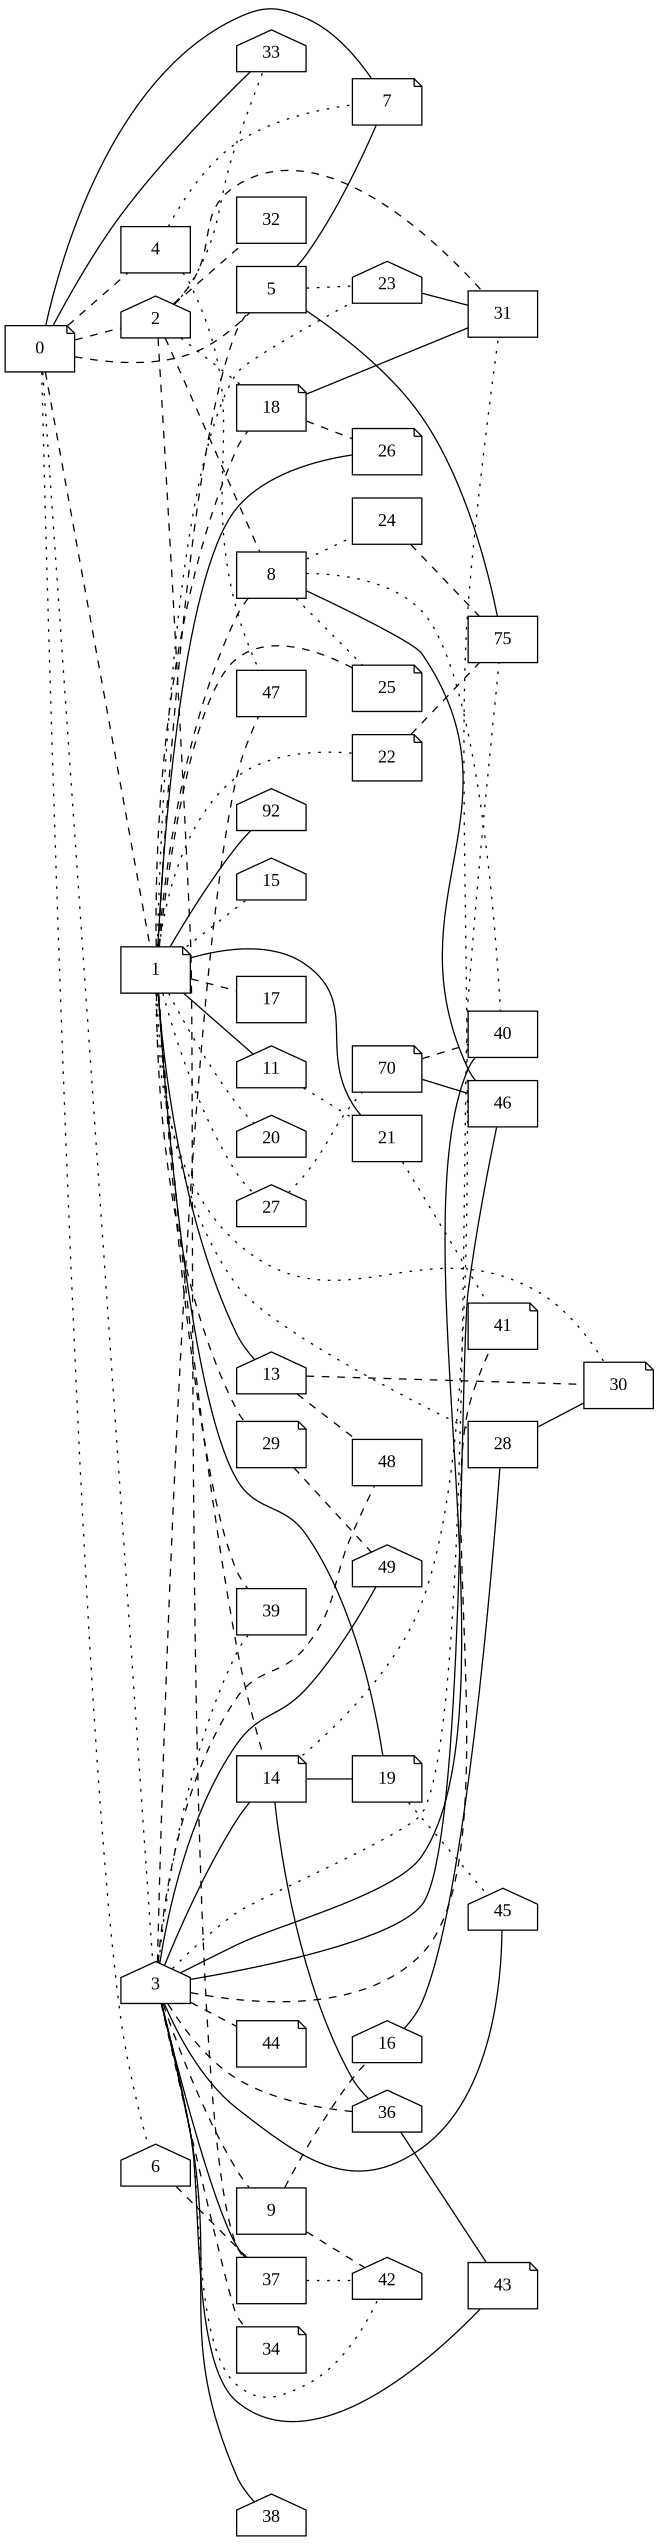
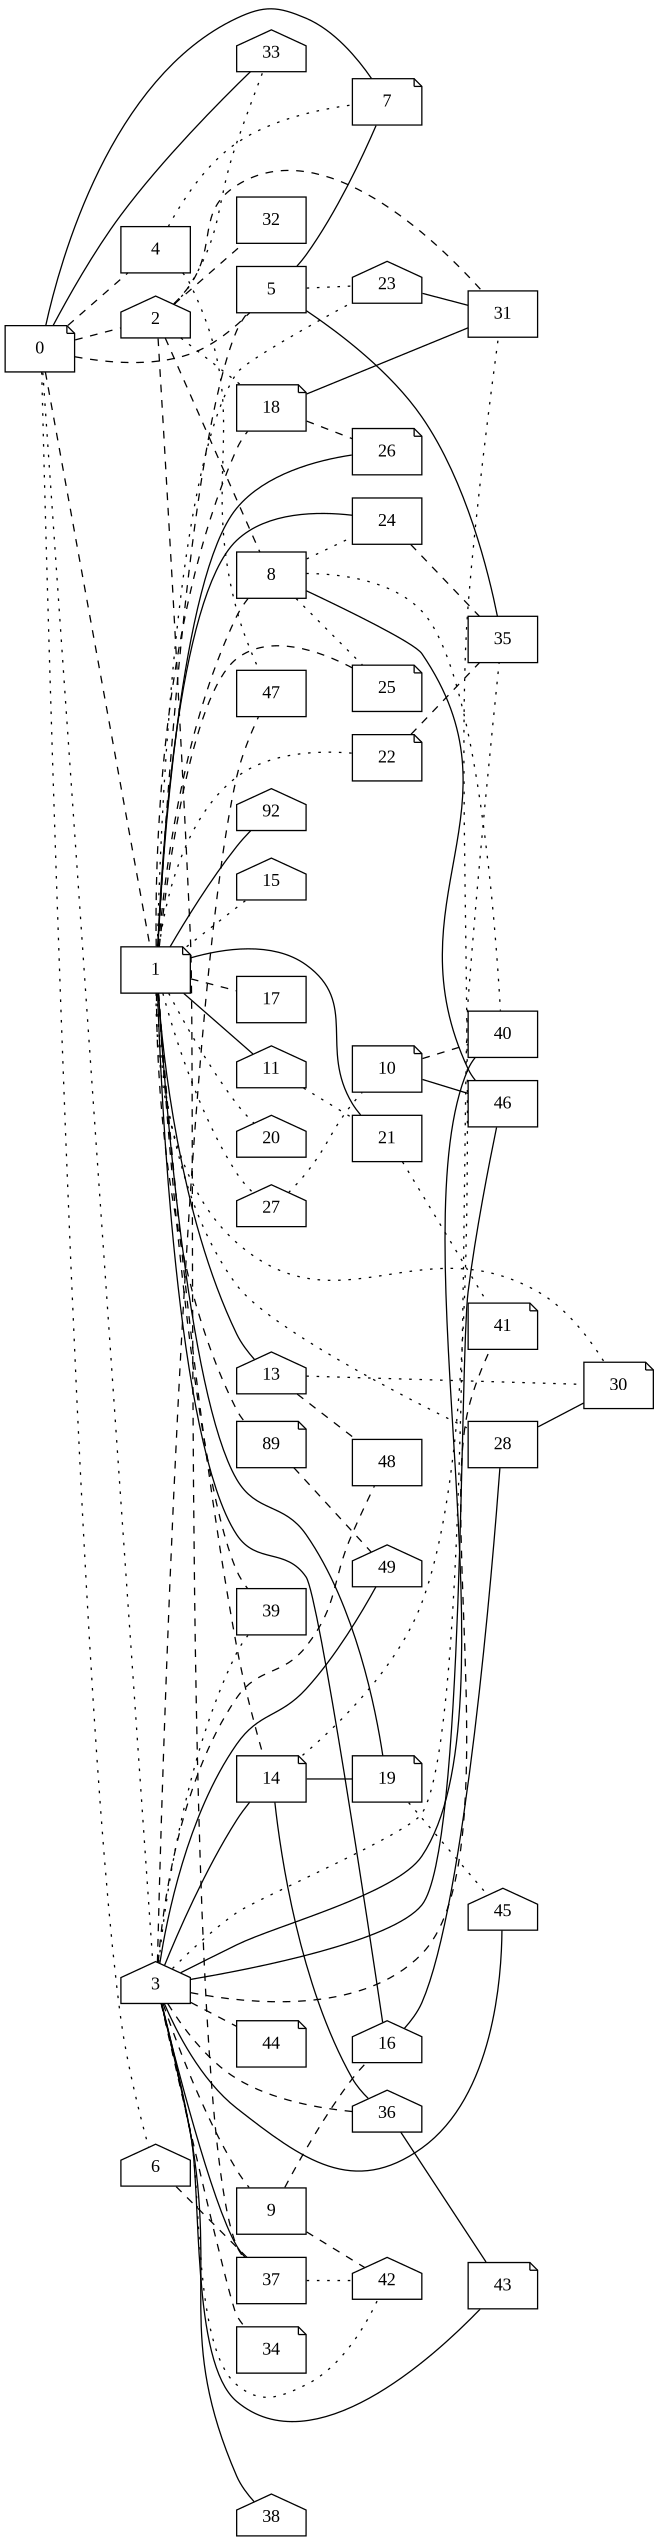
(503, 639) -> (503, 639)
none -> (185, 678)
(387, 1069) -> (387, 1069)
(438, 1380) -> (438, 1380)
(271, 1445) -> (271, 1445)
none -> (234, 1528)
